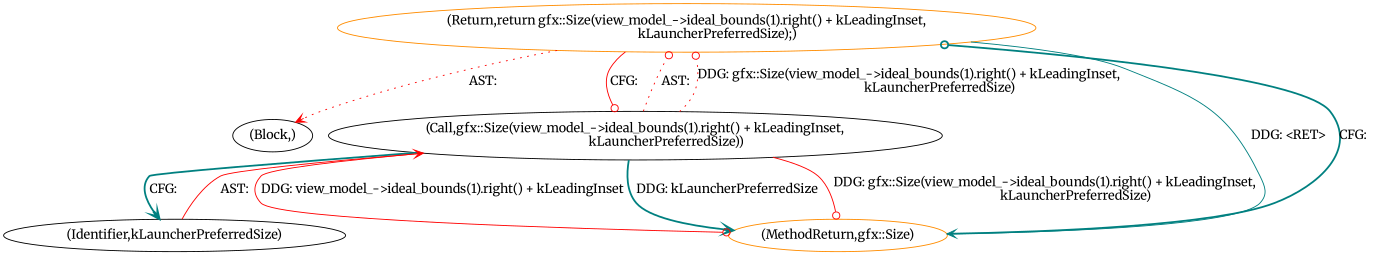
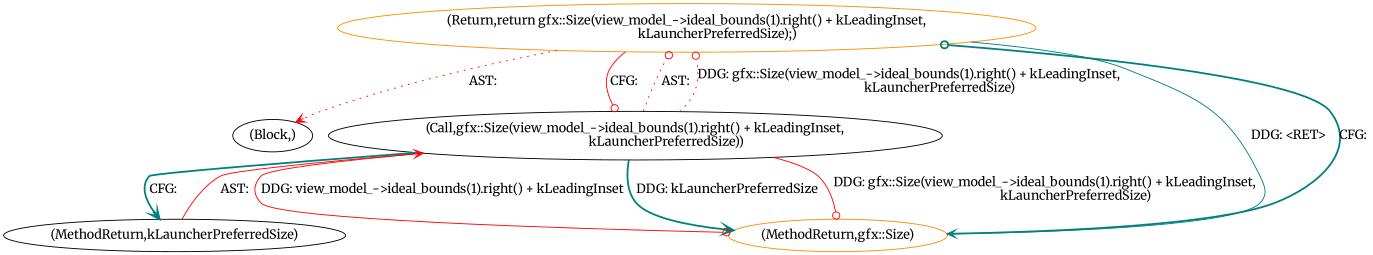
(175, 235) -> (175, 235)
